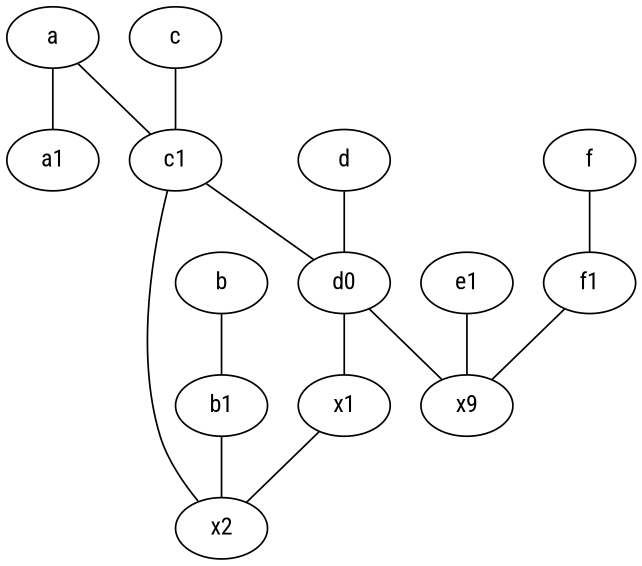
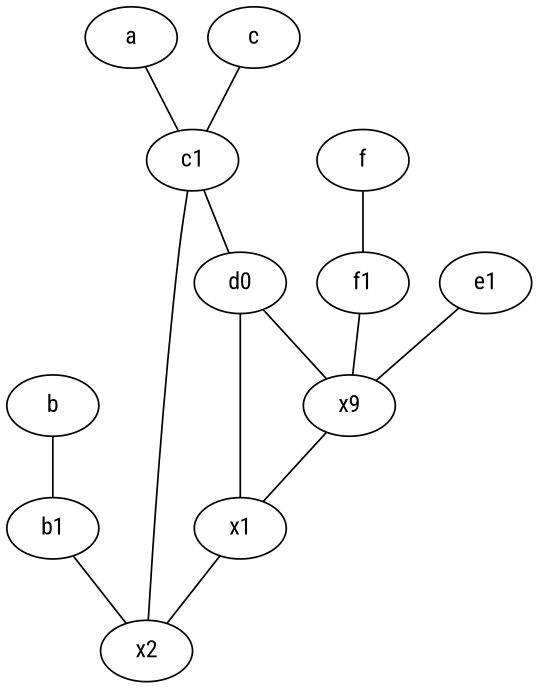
(53, 160) -> none
(344, 160) -> none
none -> (295, 467)
